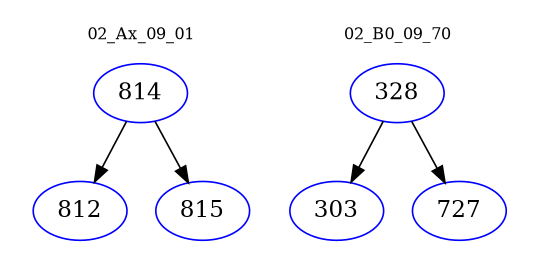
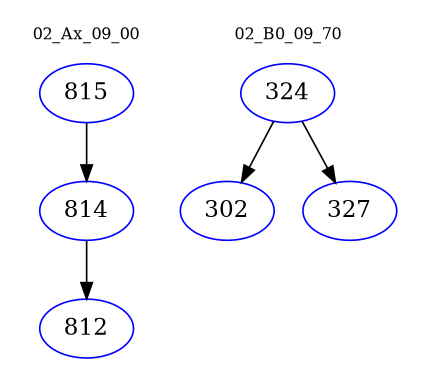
(141, 35) -> (87, 35)
(397, 93) -> (288, 93)
(168, 145) -> (87, 144)
(337, 211) -> (227, 211)
(459, 211) -> (350, 211)
